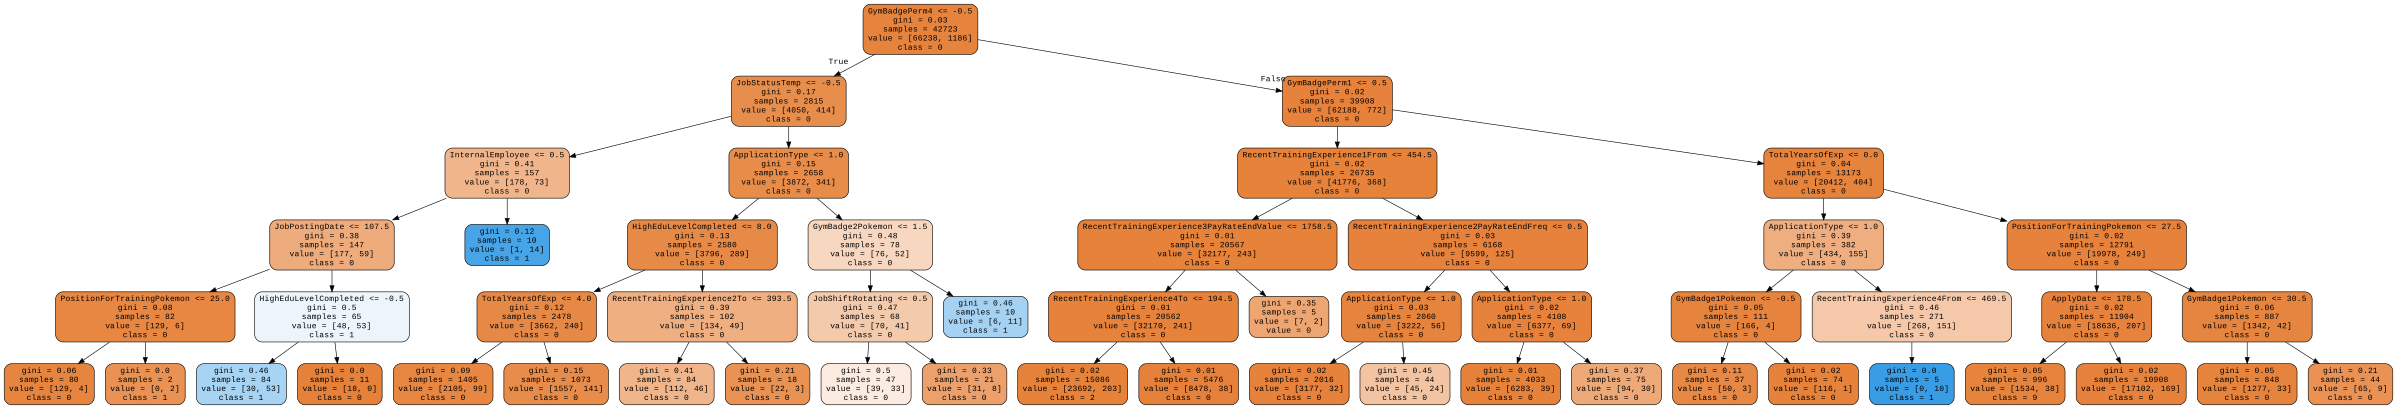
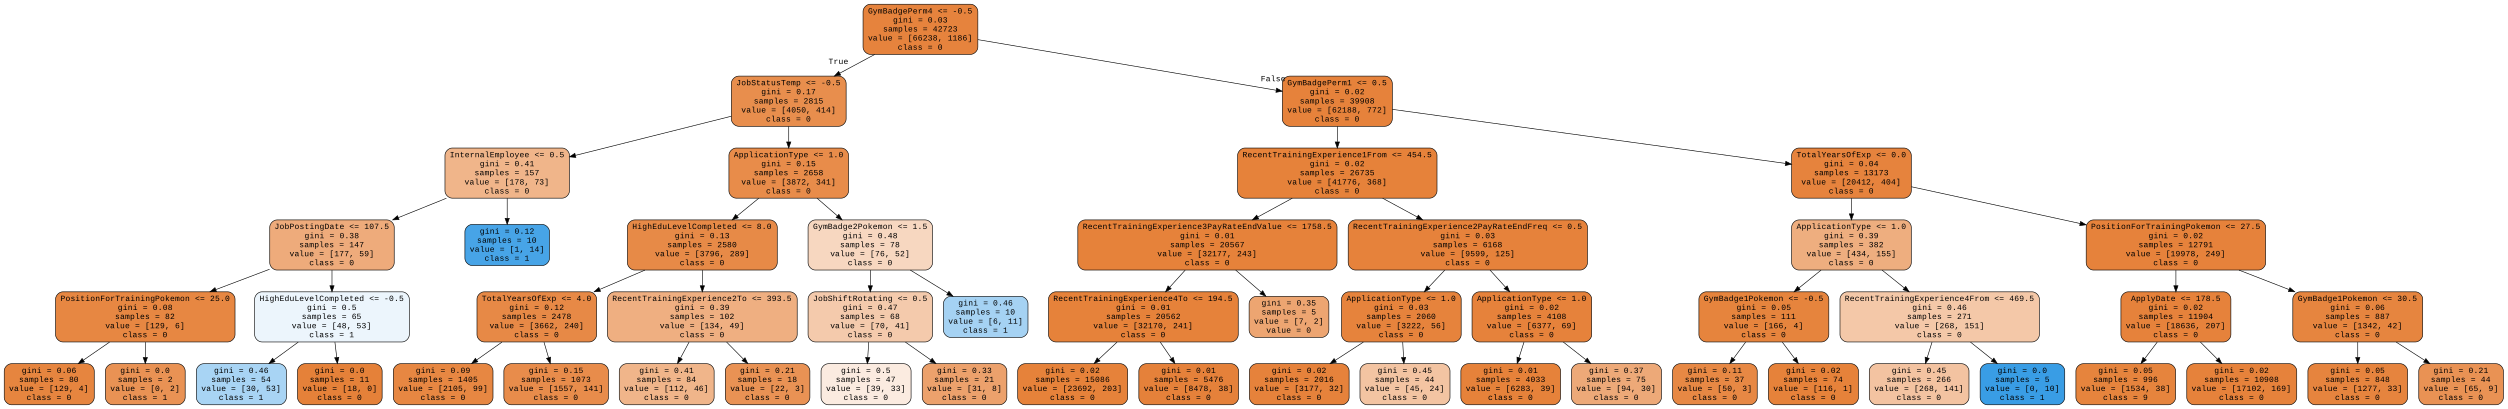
(241, 384) -> (241, 384)
(1073, 384) -> (1073, 384)
none -> (1919, 384)
